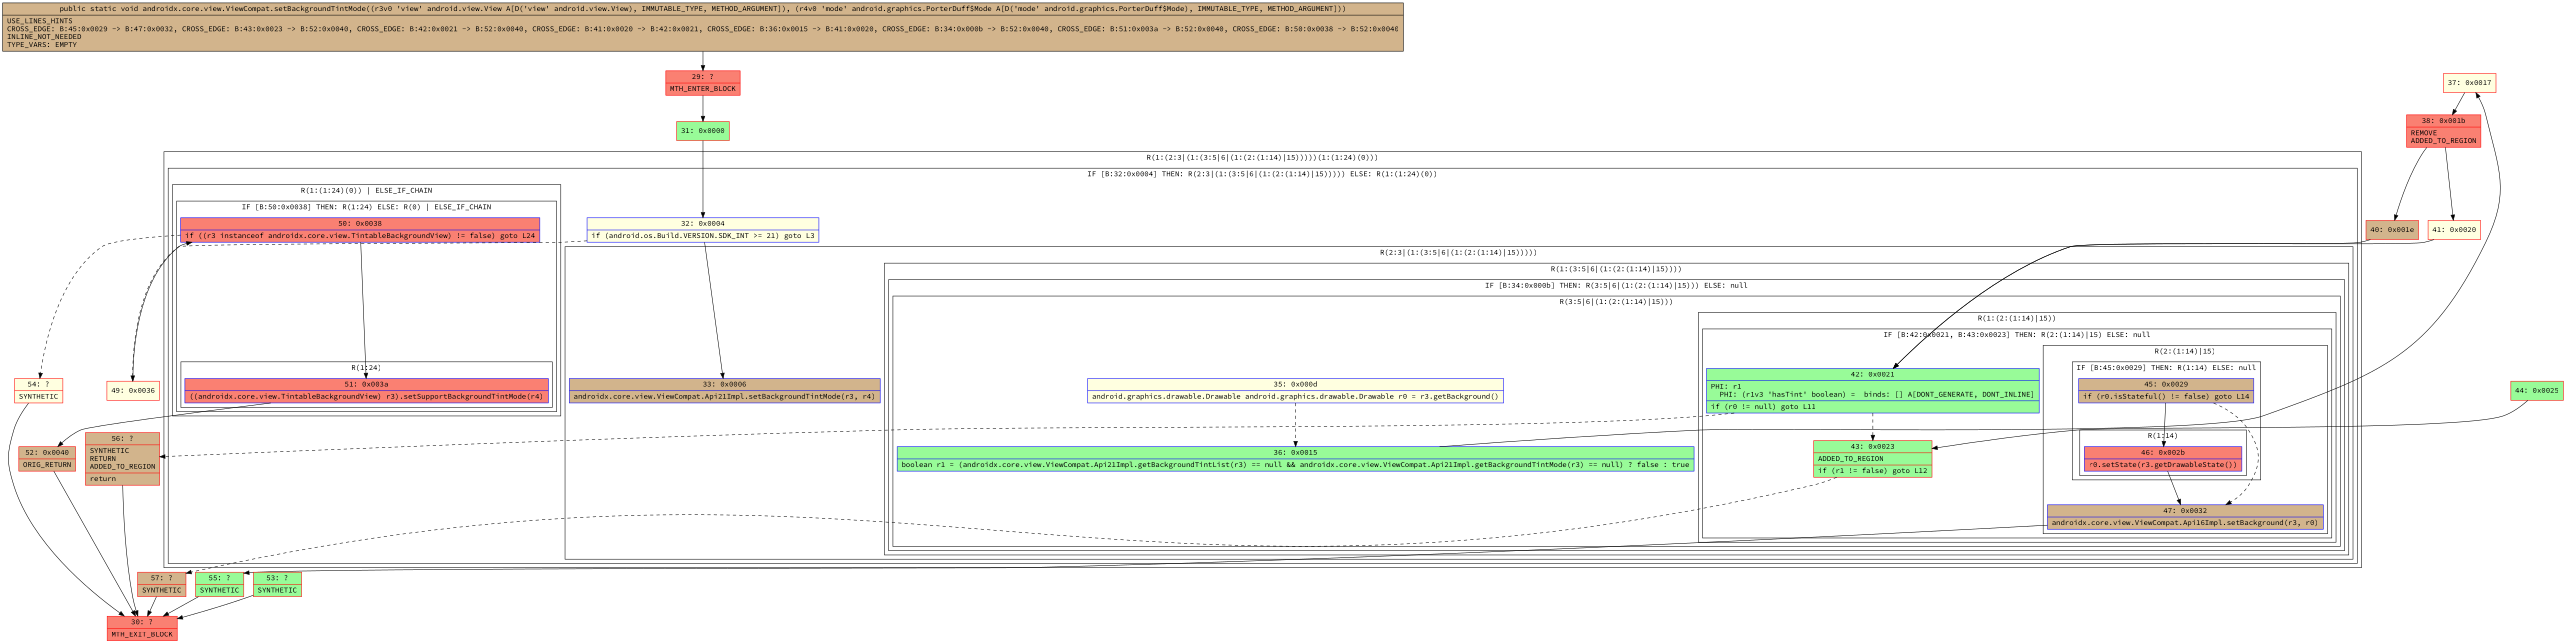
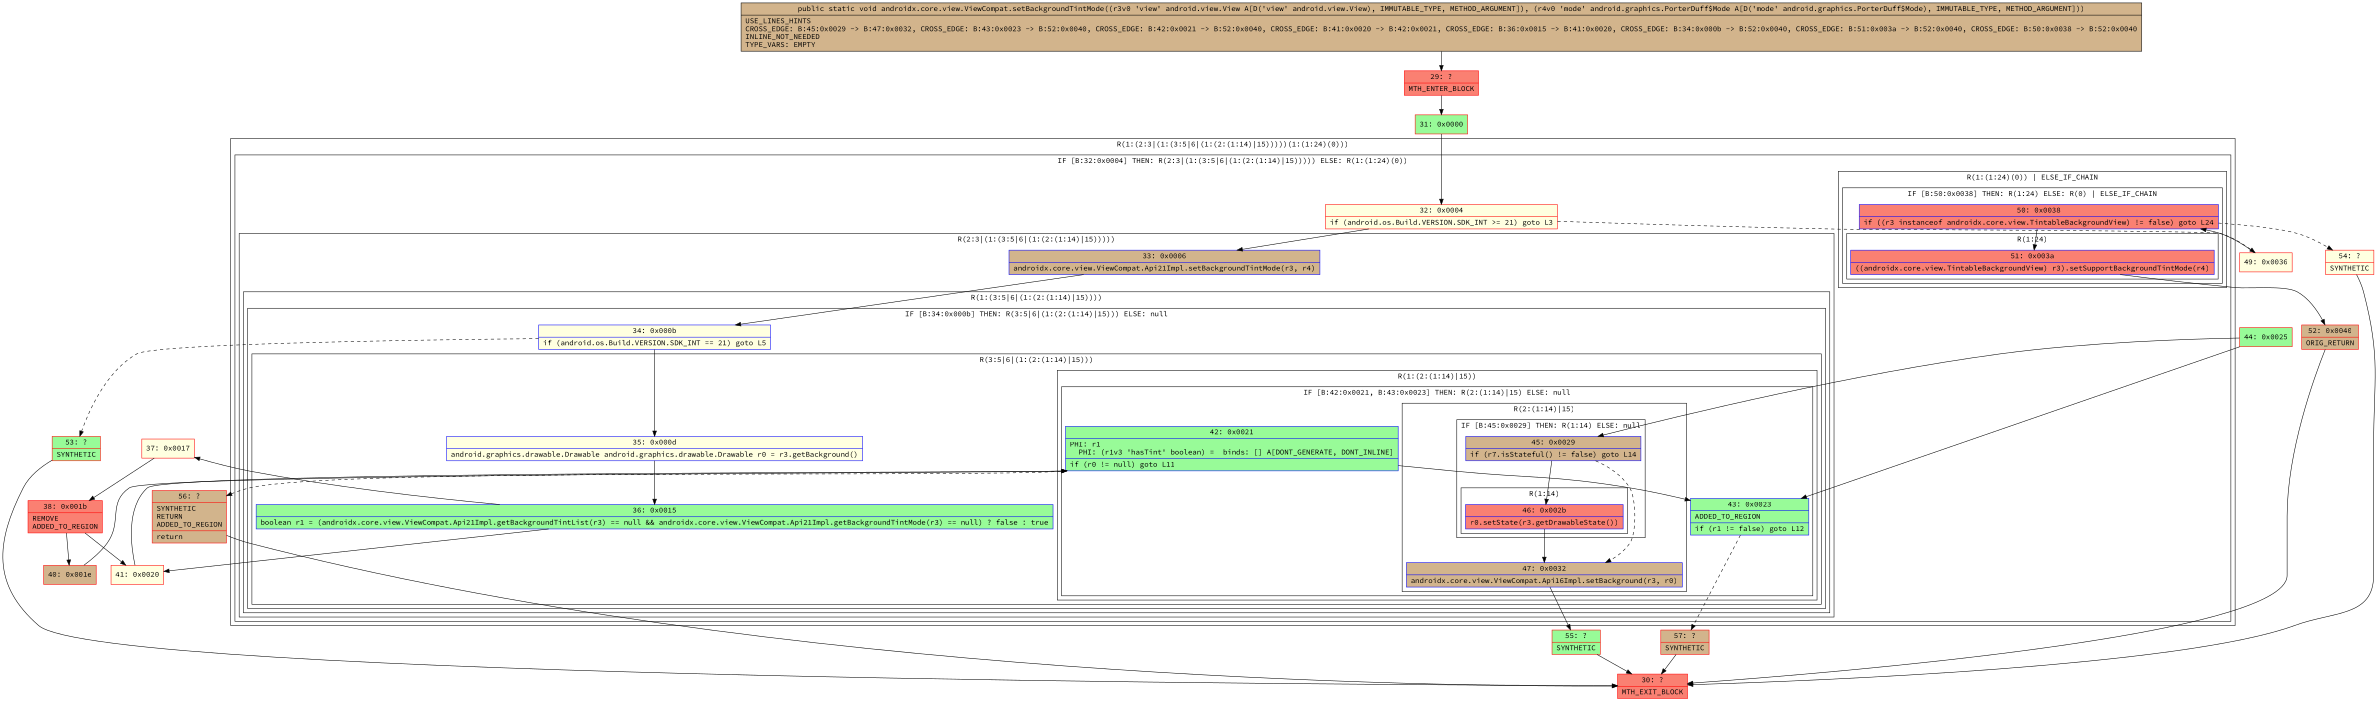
(703, 230) -> (1441, 217)
none -> (655, 337)
none -> (1919, 367)
(2166, 397) -> (1553, 454)
(1296, 422) -> (655, 480)
(1873, 424) -> (1542, 478)
(1873, 459) -> (1750, 517)
none -> (359, 550)
